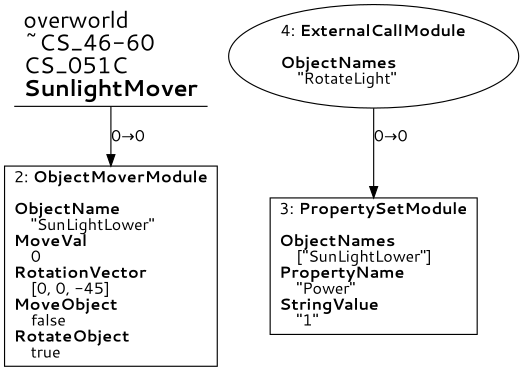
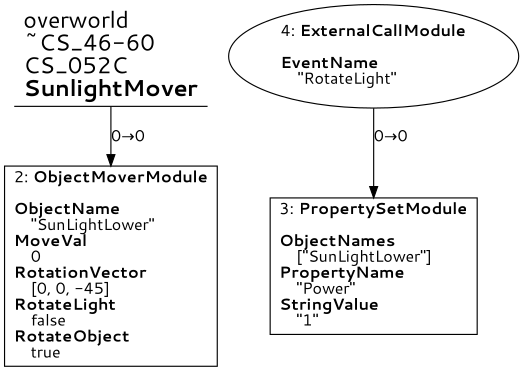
(339, 63) -> (330, 63)
(76, 67) -> (76, 67)
(66, 305) -> (65, 305)
